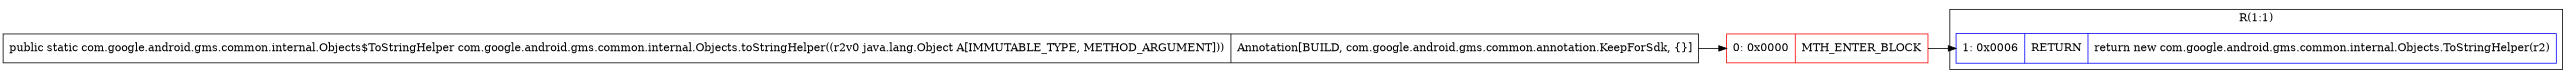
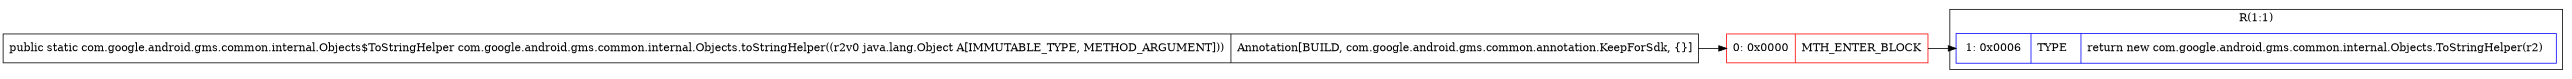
(2056, 48) -> (2052, 48)
